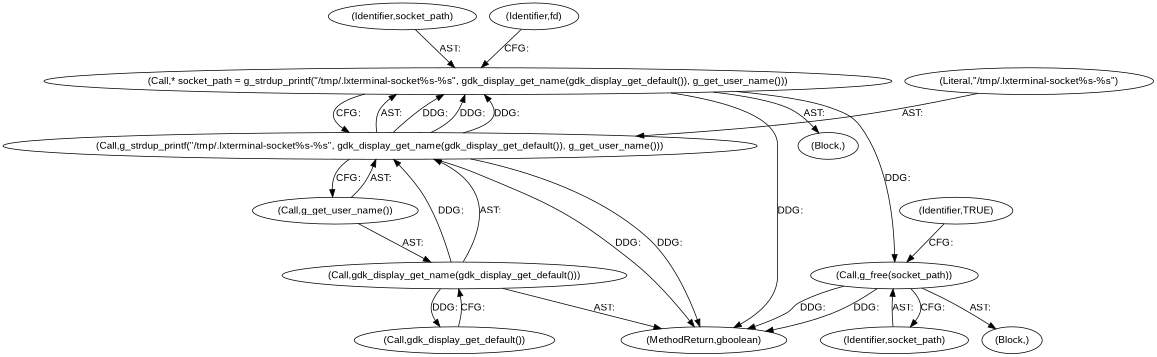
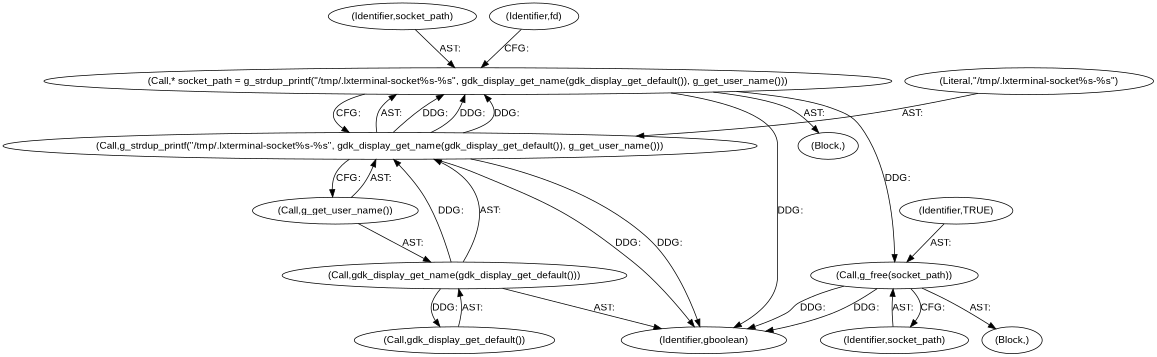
(942, 243) -> (942, 243)
(474, 308) -> (474, 308)
(704, 340) -> (704, 340)
